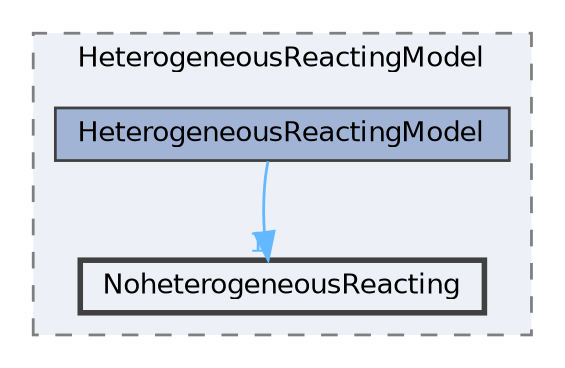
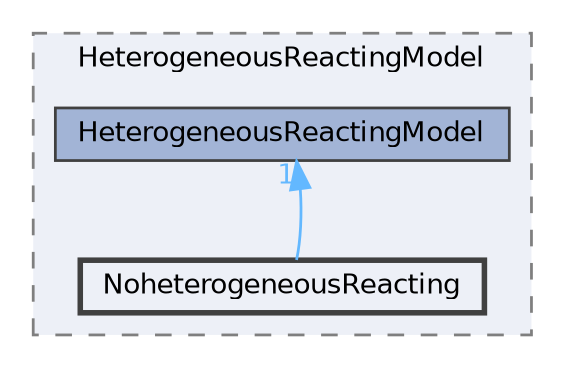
(264, 197) -> (301, 225)
